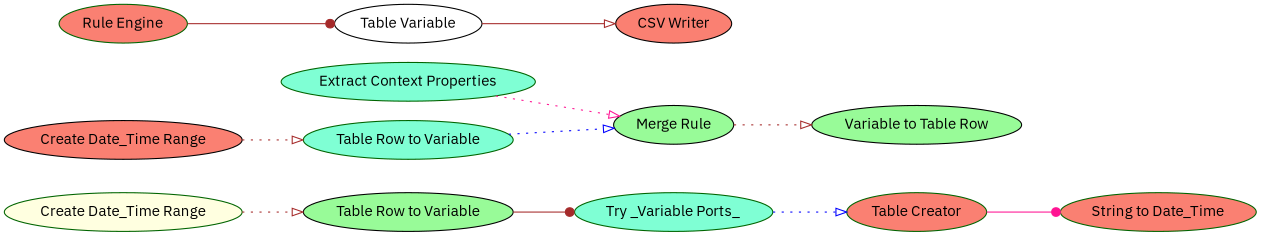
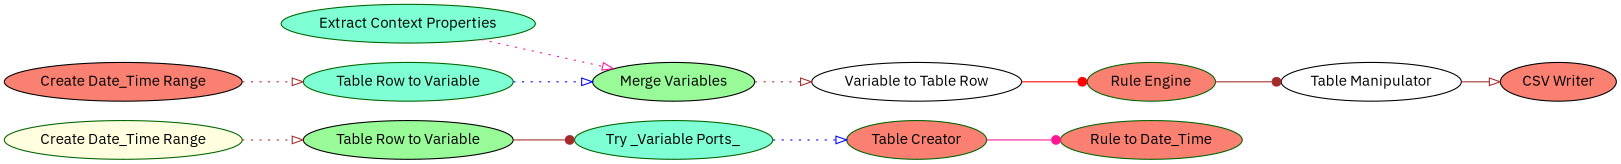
(408, 24) -> (1371, 82)
none -> (1050, 82)
(674, 125) -> (674, 82)
(917, 125) -> (917, 82)
(1158, 212) -> (1151, 140)
